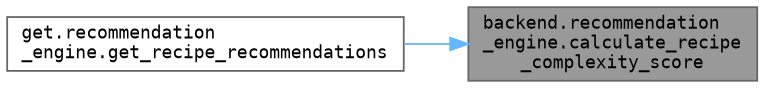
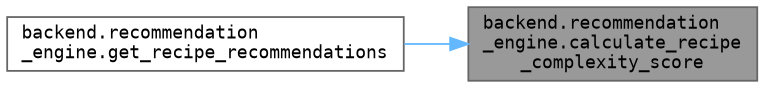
(205, 44) -> (205, 44)
